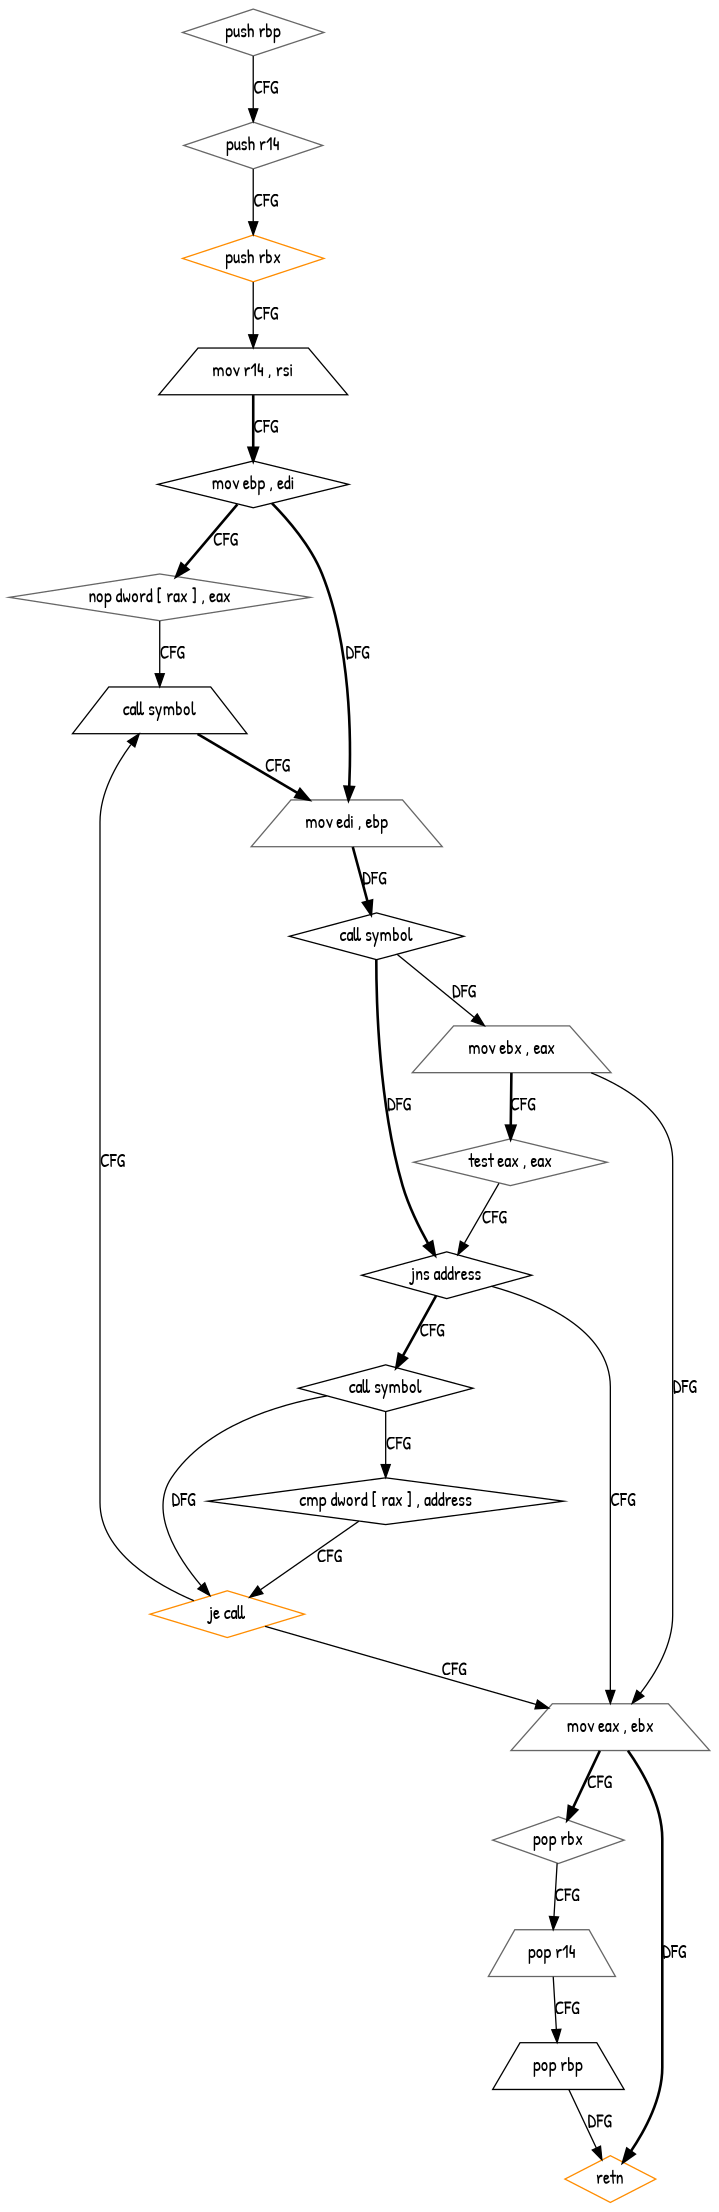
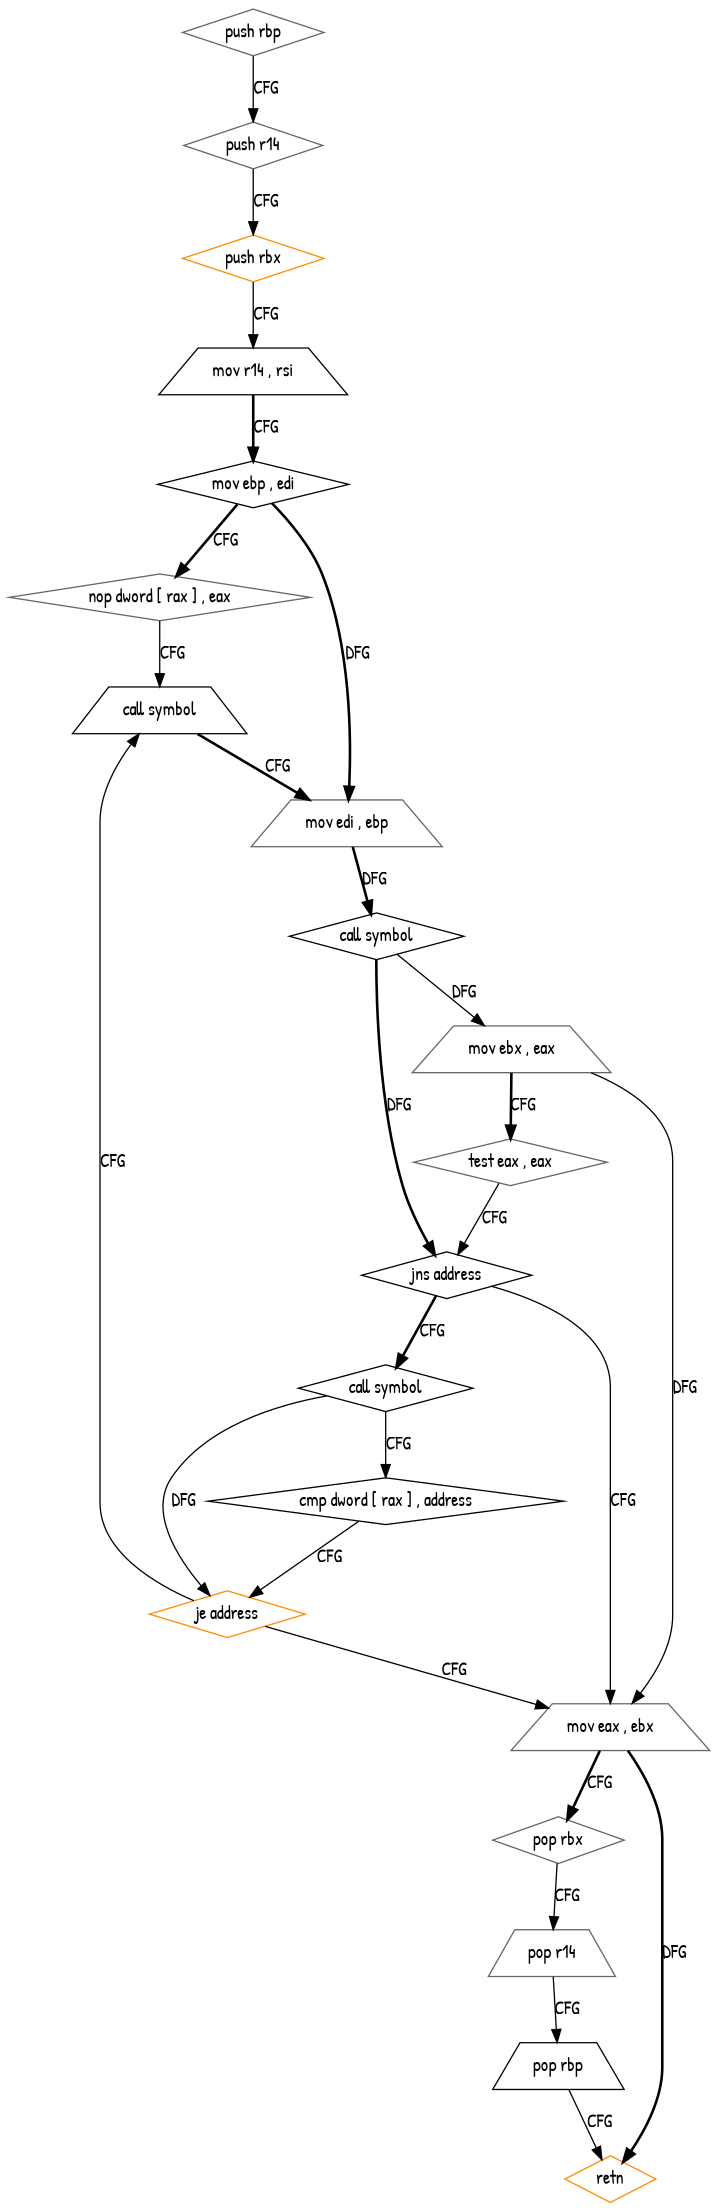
(227, 1614) -> (227, 1614)
(600, 2123) -> (600, 2123)
